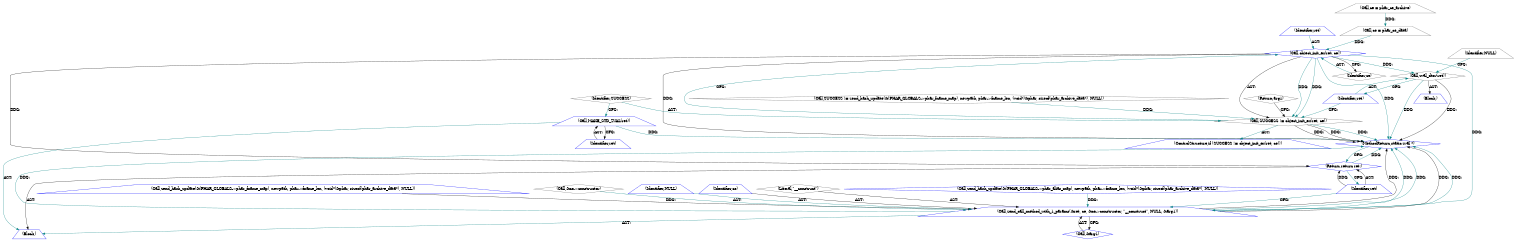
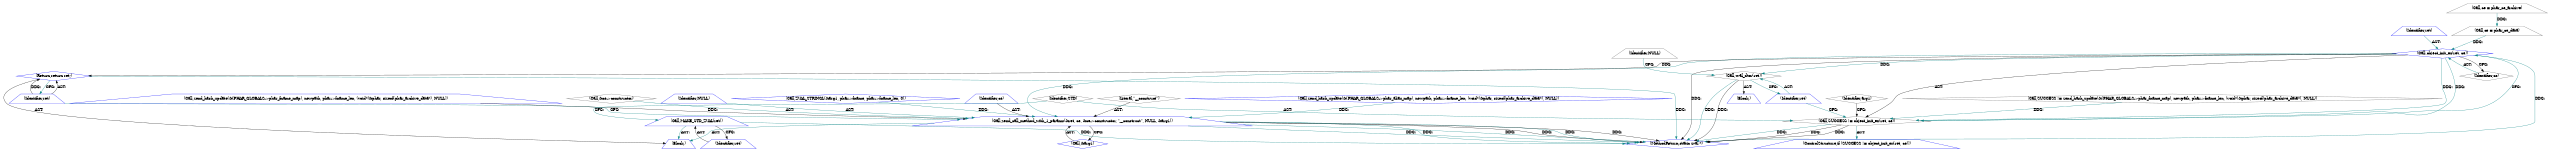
(611, 99) -> (1063, 99)
none -> (846, 99)
(1271, 99) -> (1857, 99)
(1357, 151) -> none
